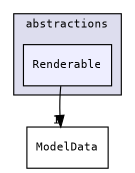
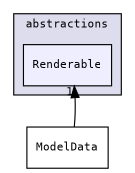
(60, 102) -> (75, 112)
